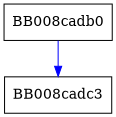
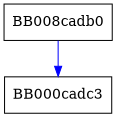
(58, 95) -> (58, 95)
